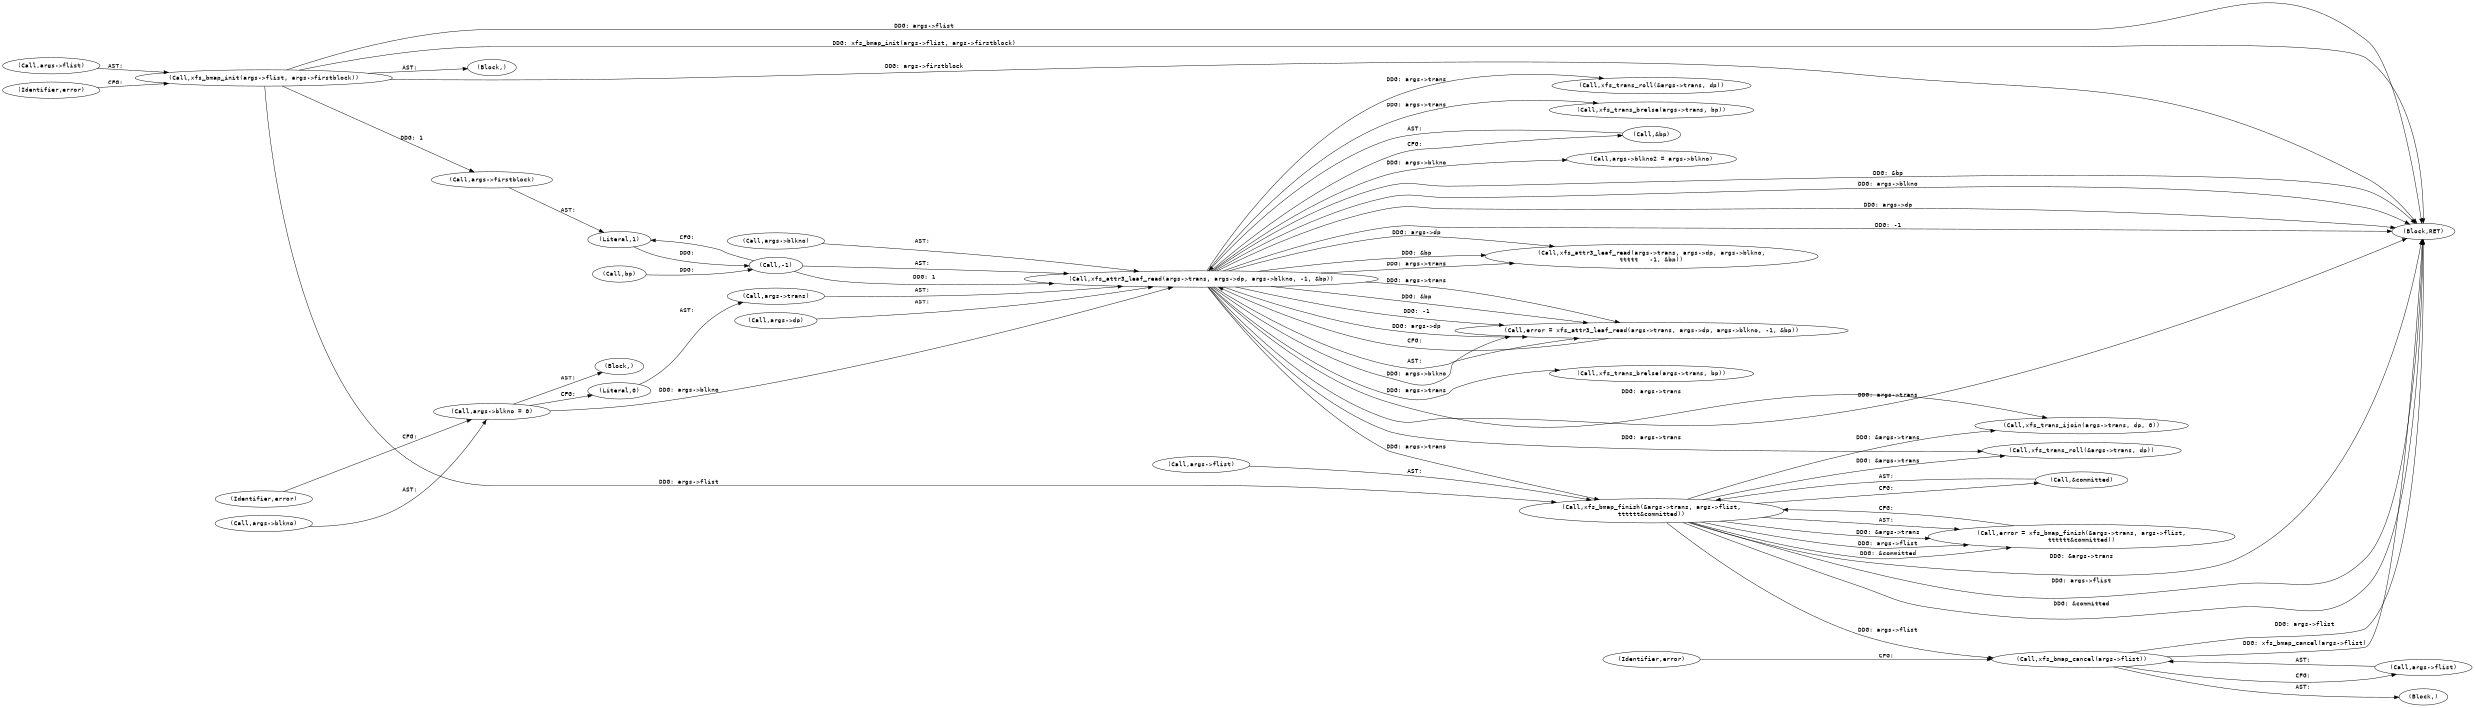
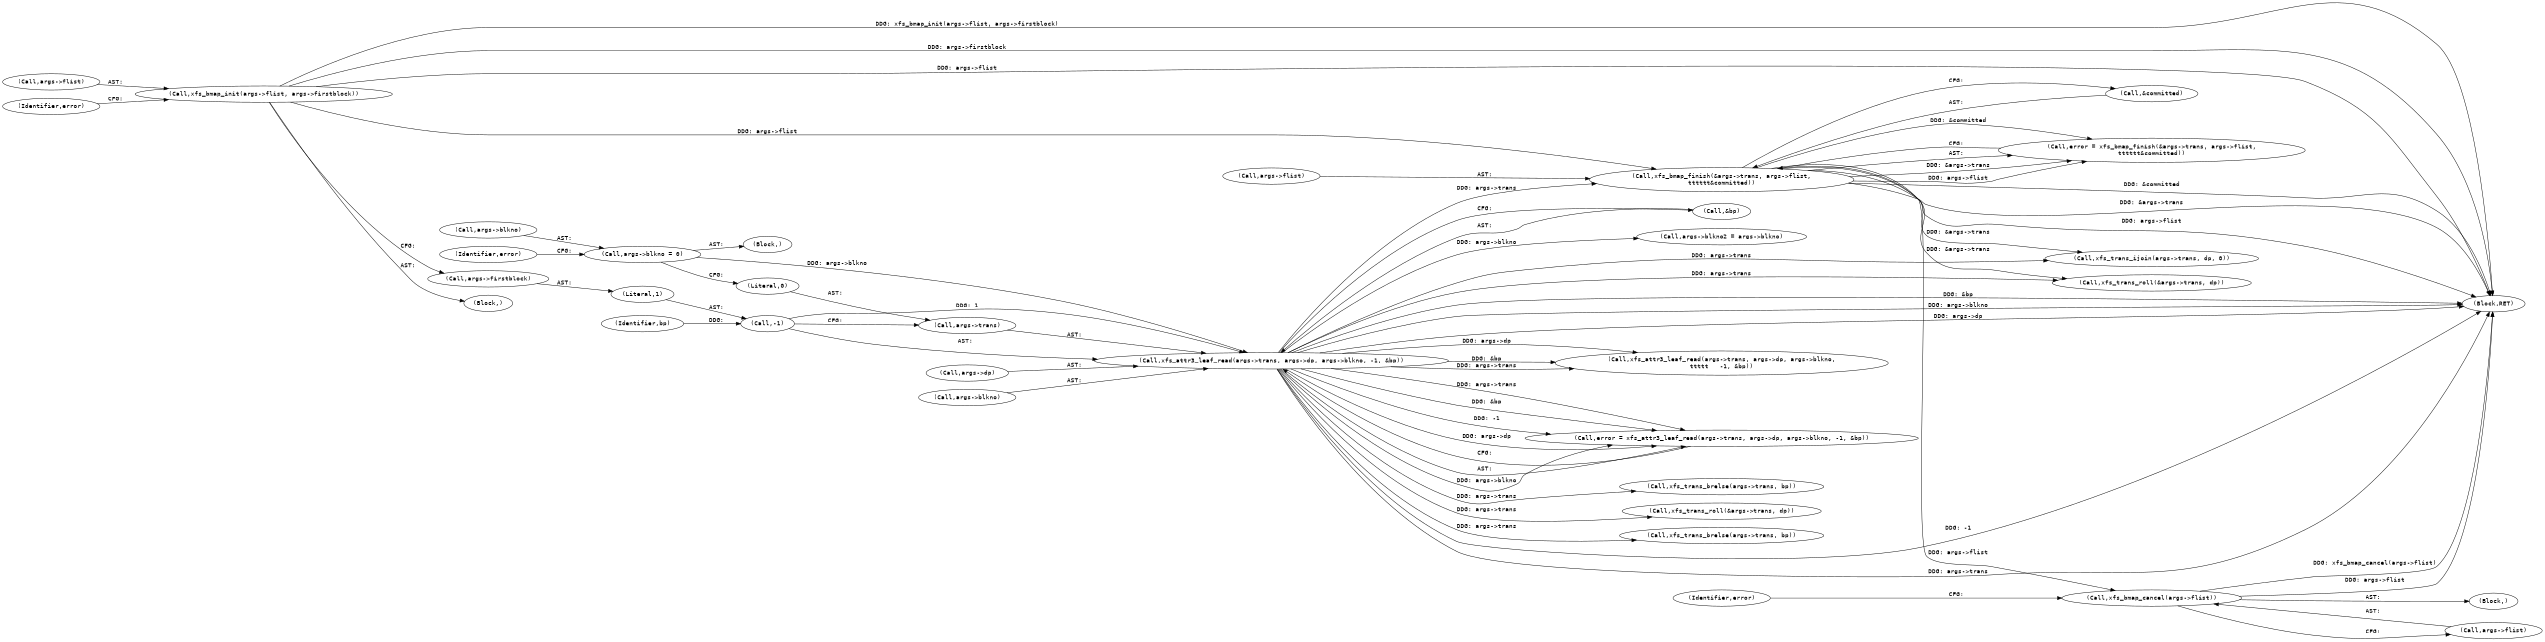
(412, 138) -> (410, 246)
(706, 246) -> (854, 324)
(689, 253) -> (718, 308)
(619, 274) -> (642, 324)
